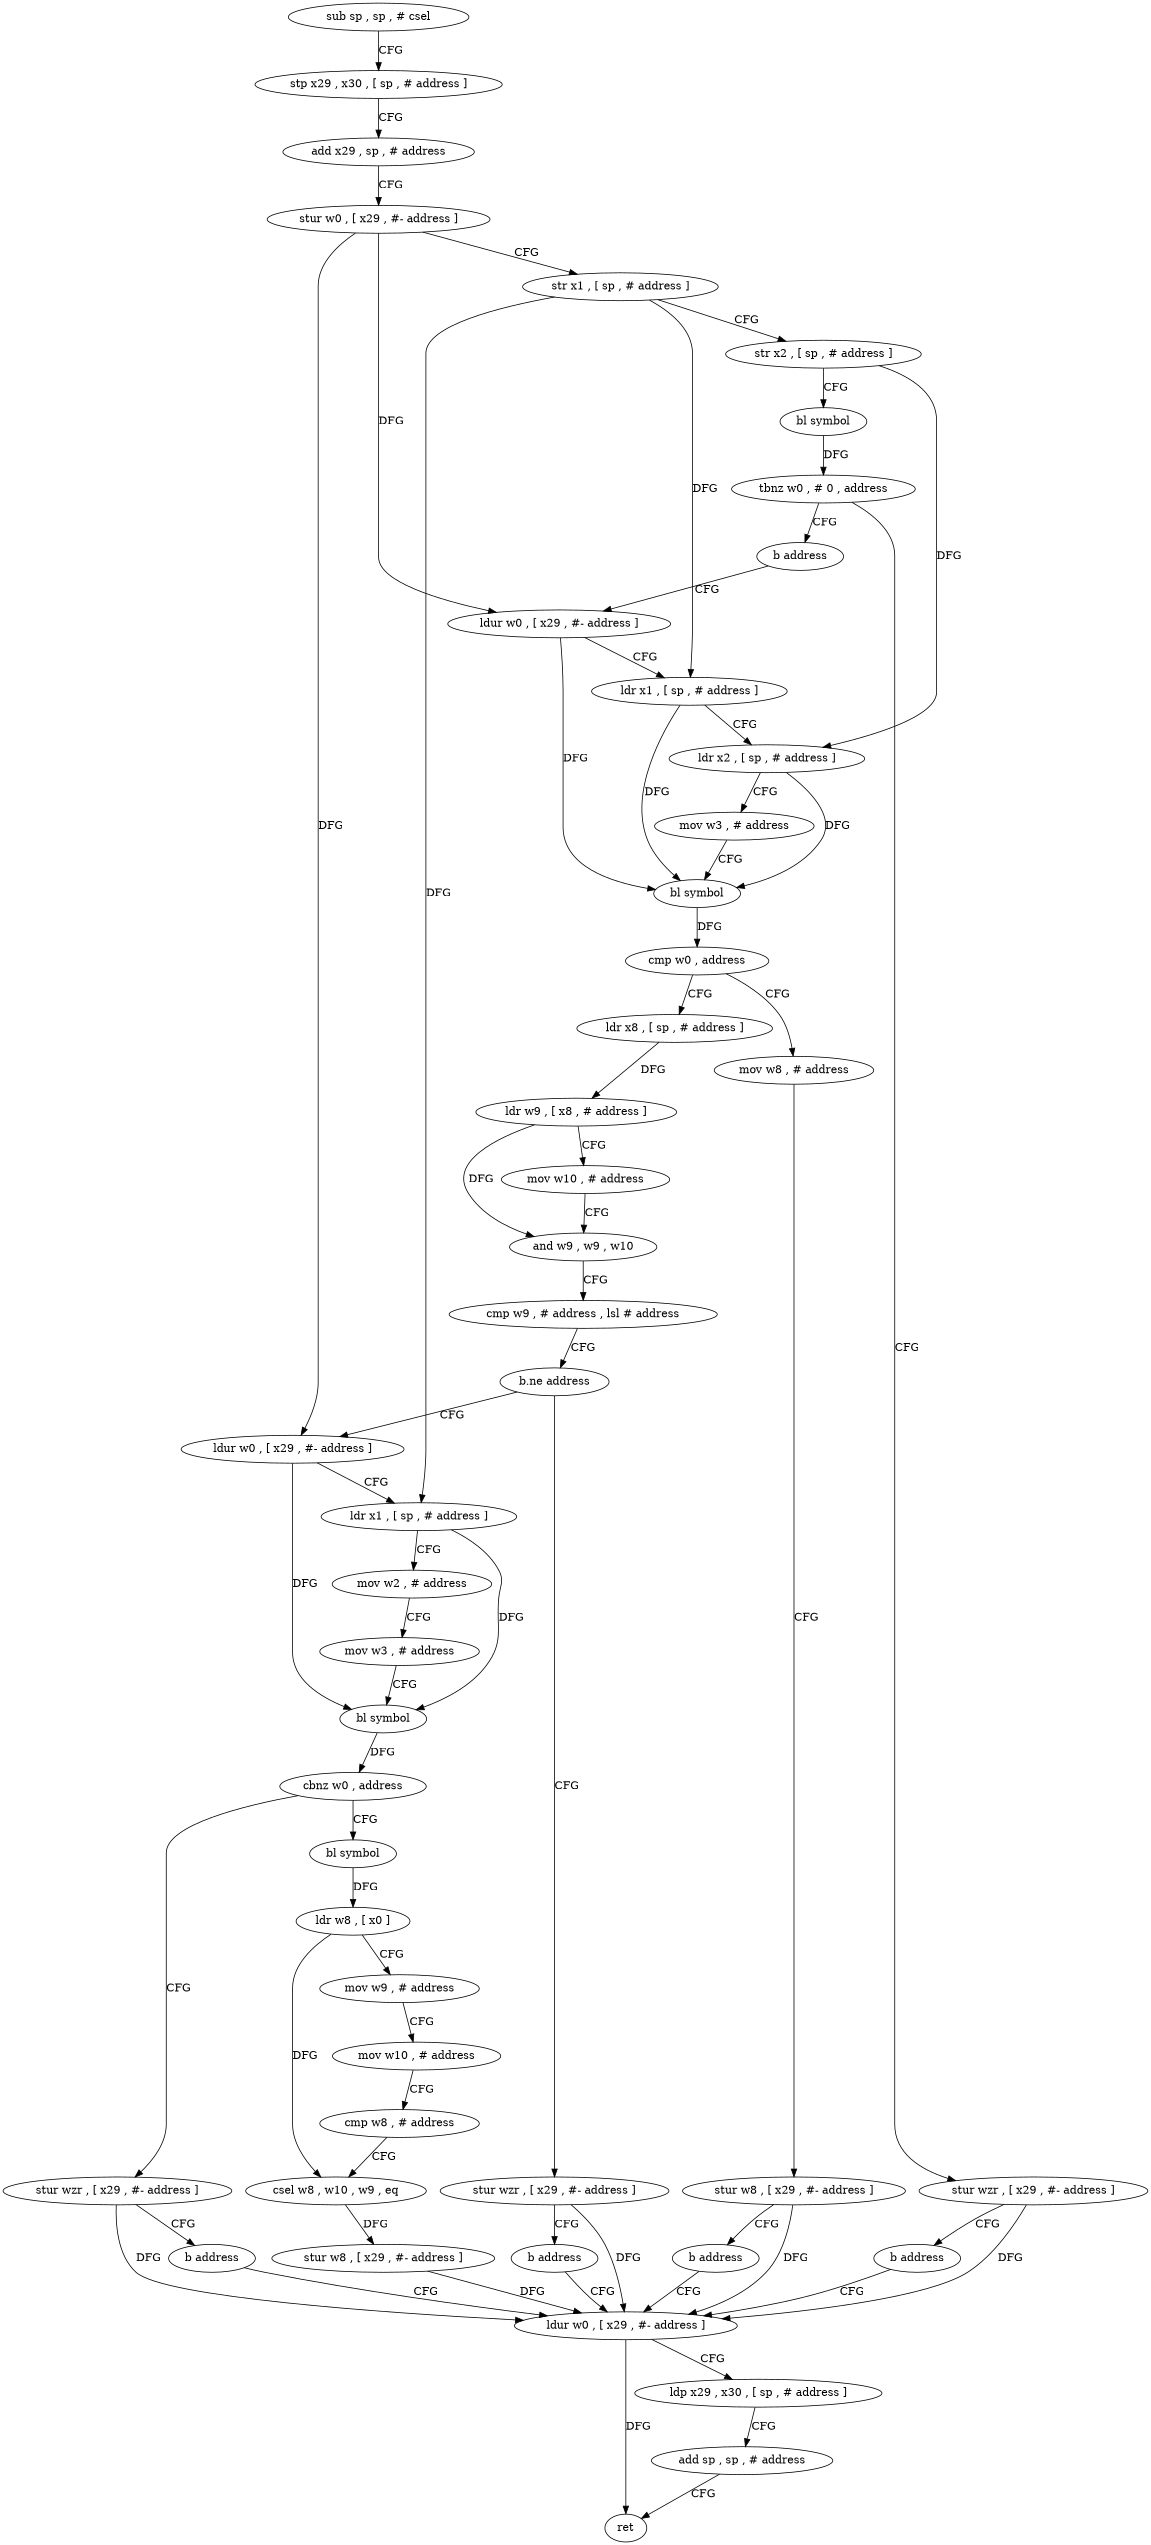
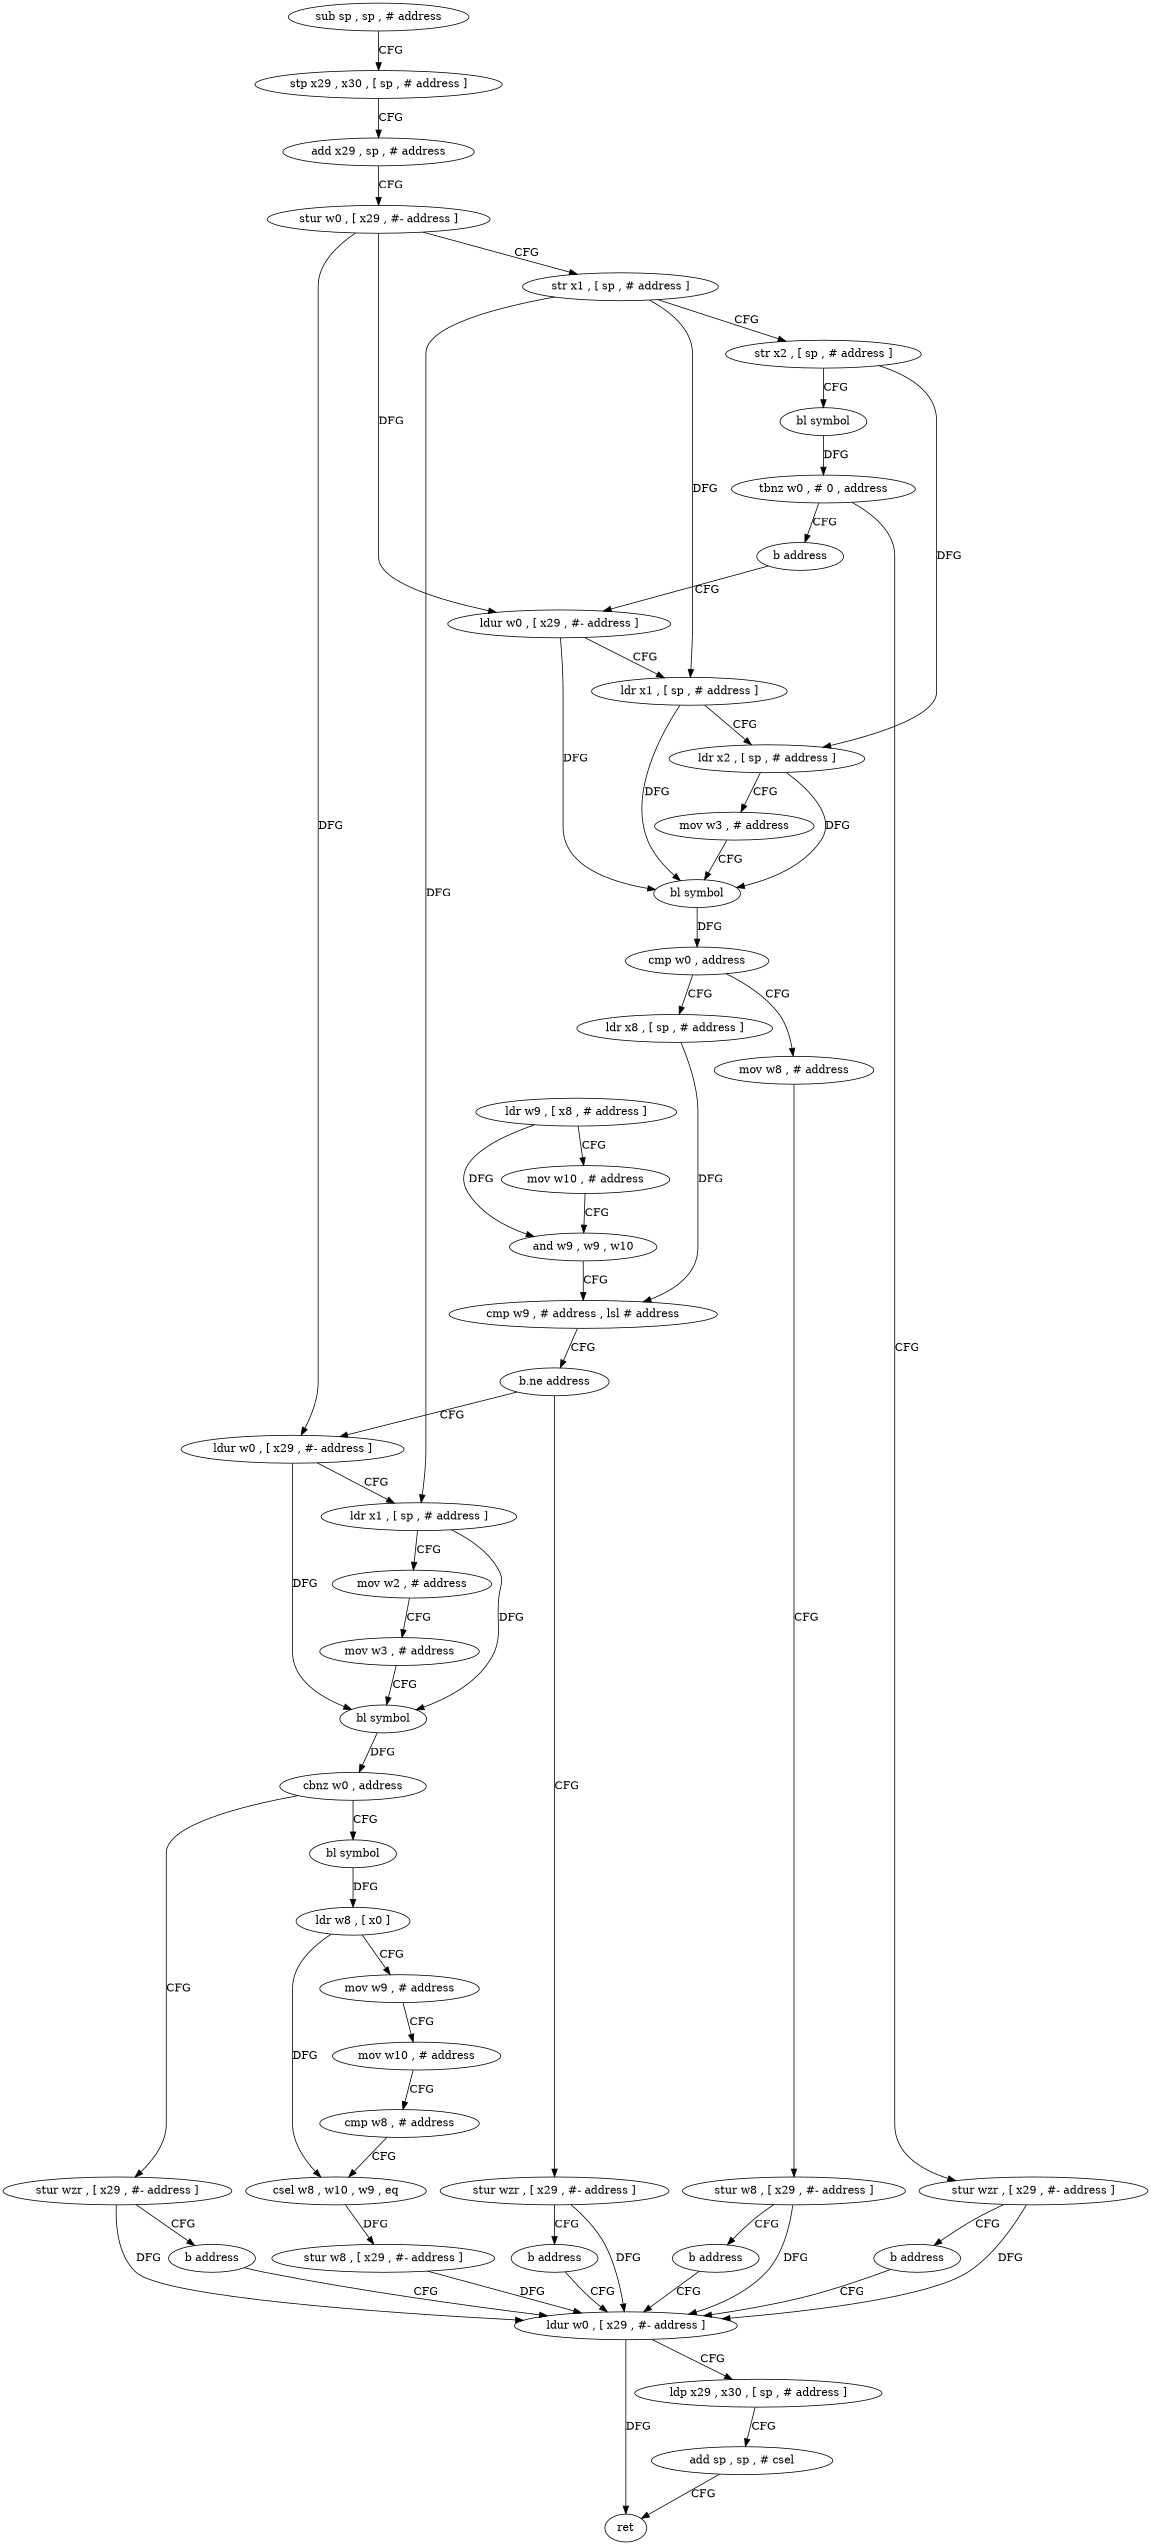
(379, 17) -> (379, 17)
(629, 1068) -> (698, 1181)
(742, 2461) -> (742, 2461)
